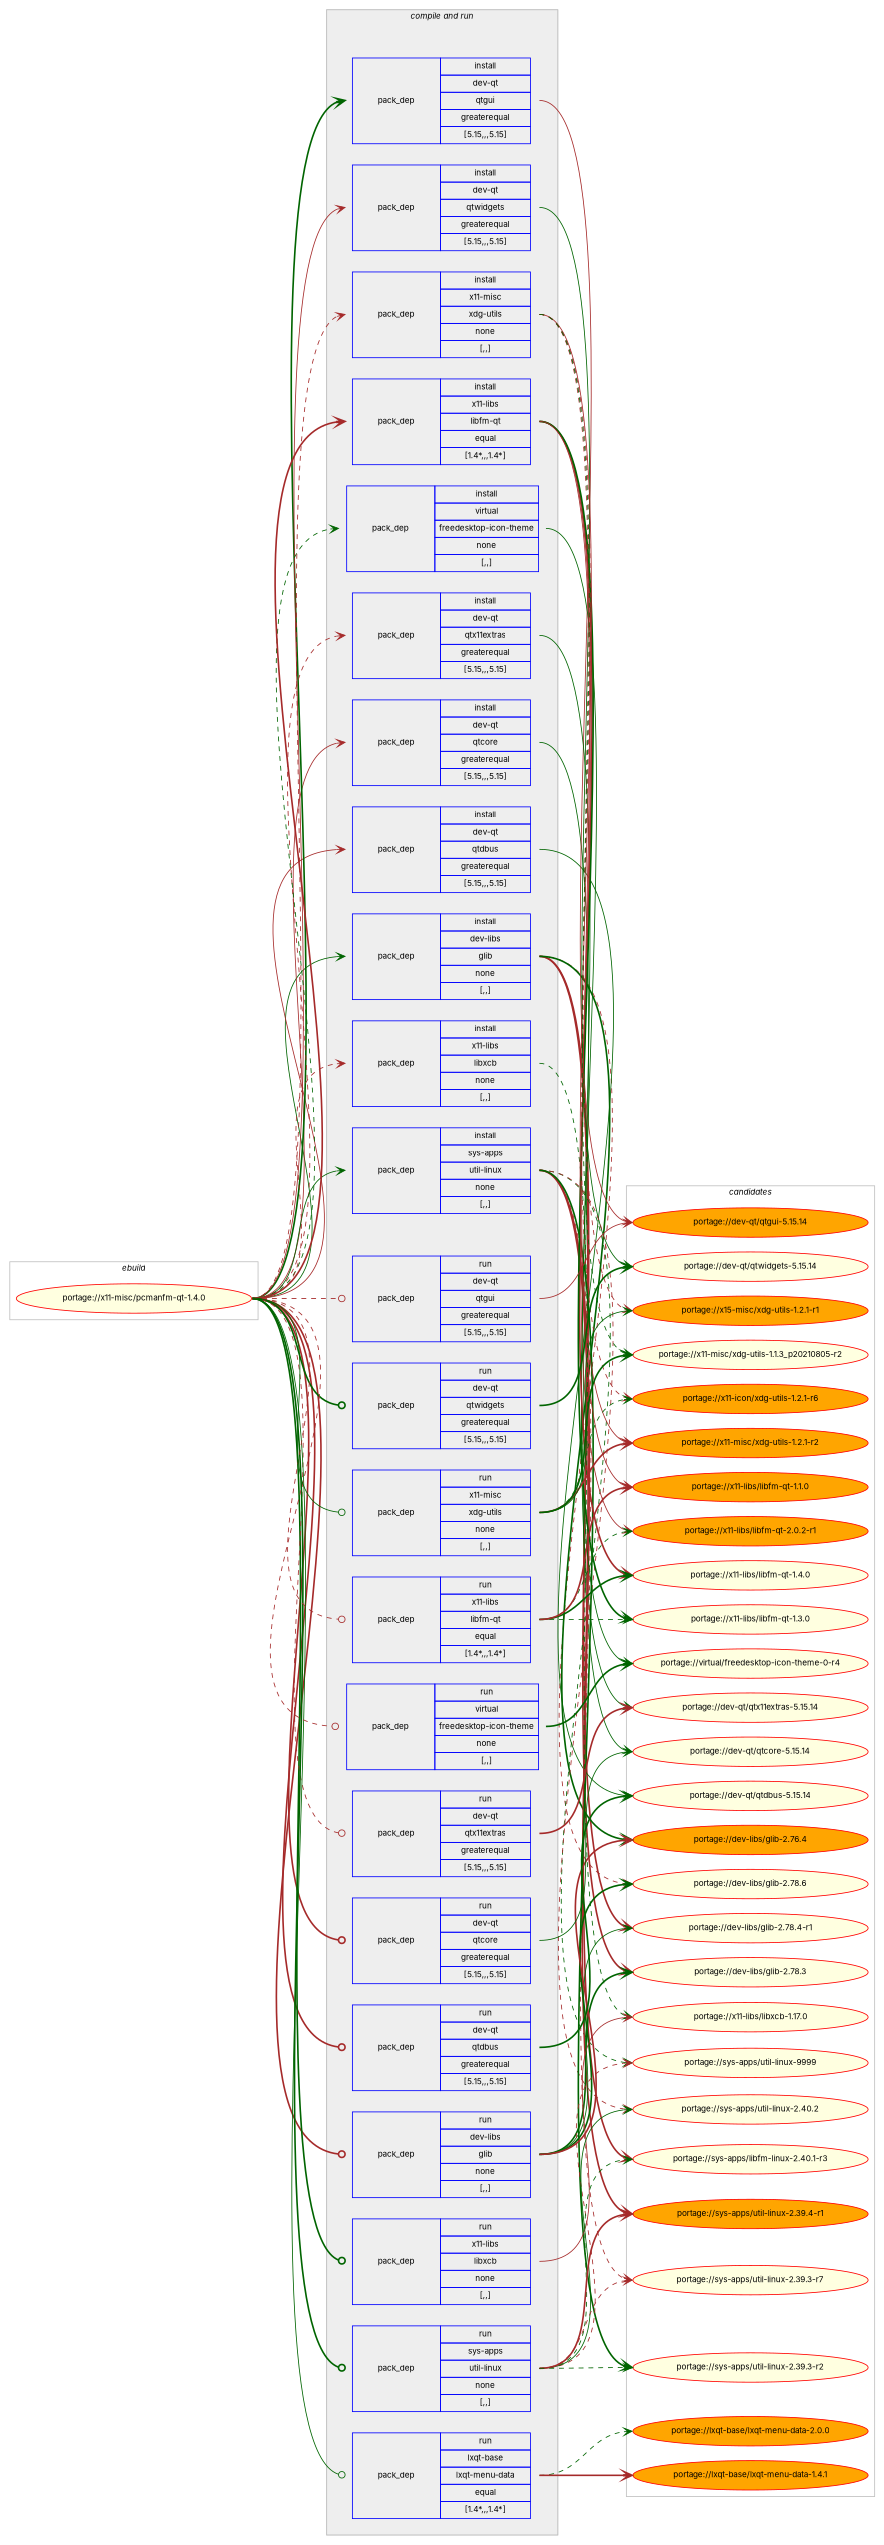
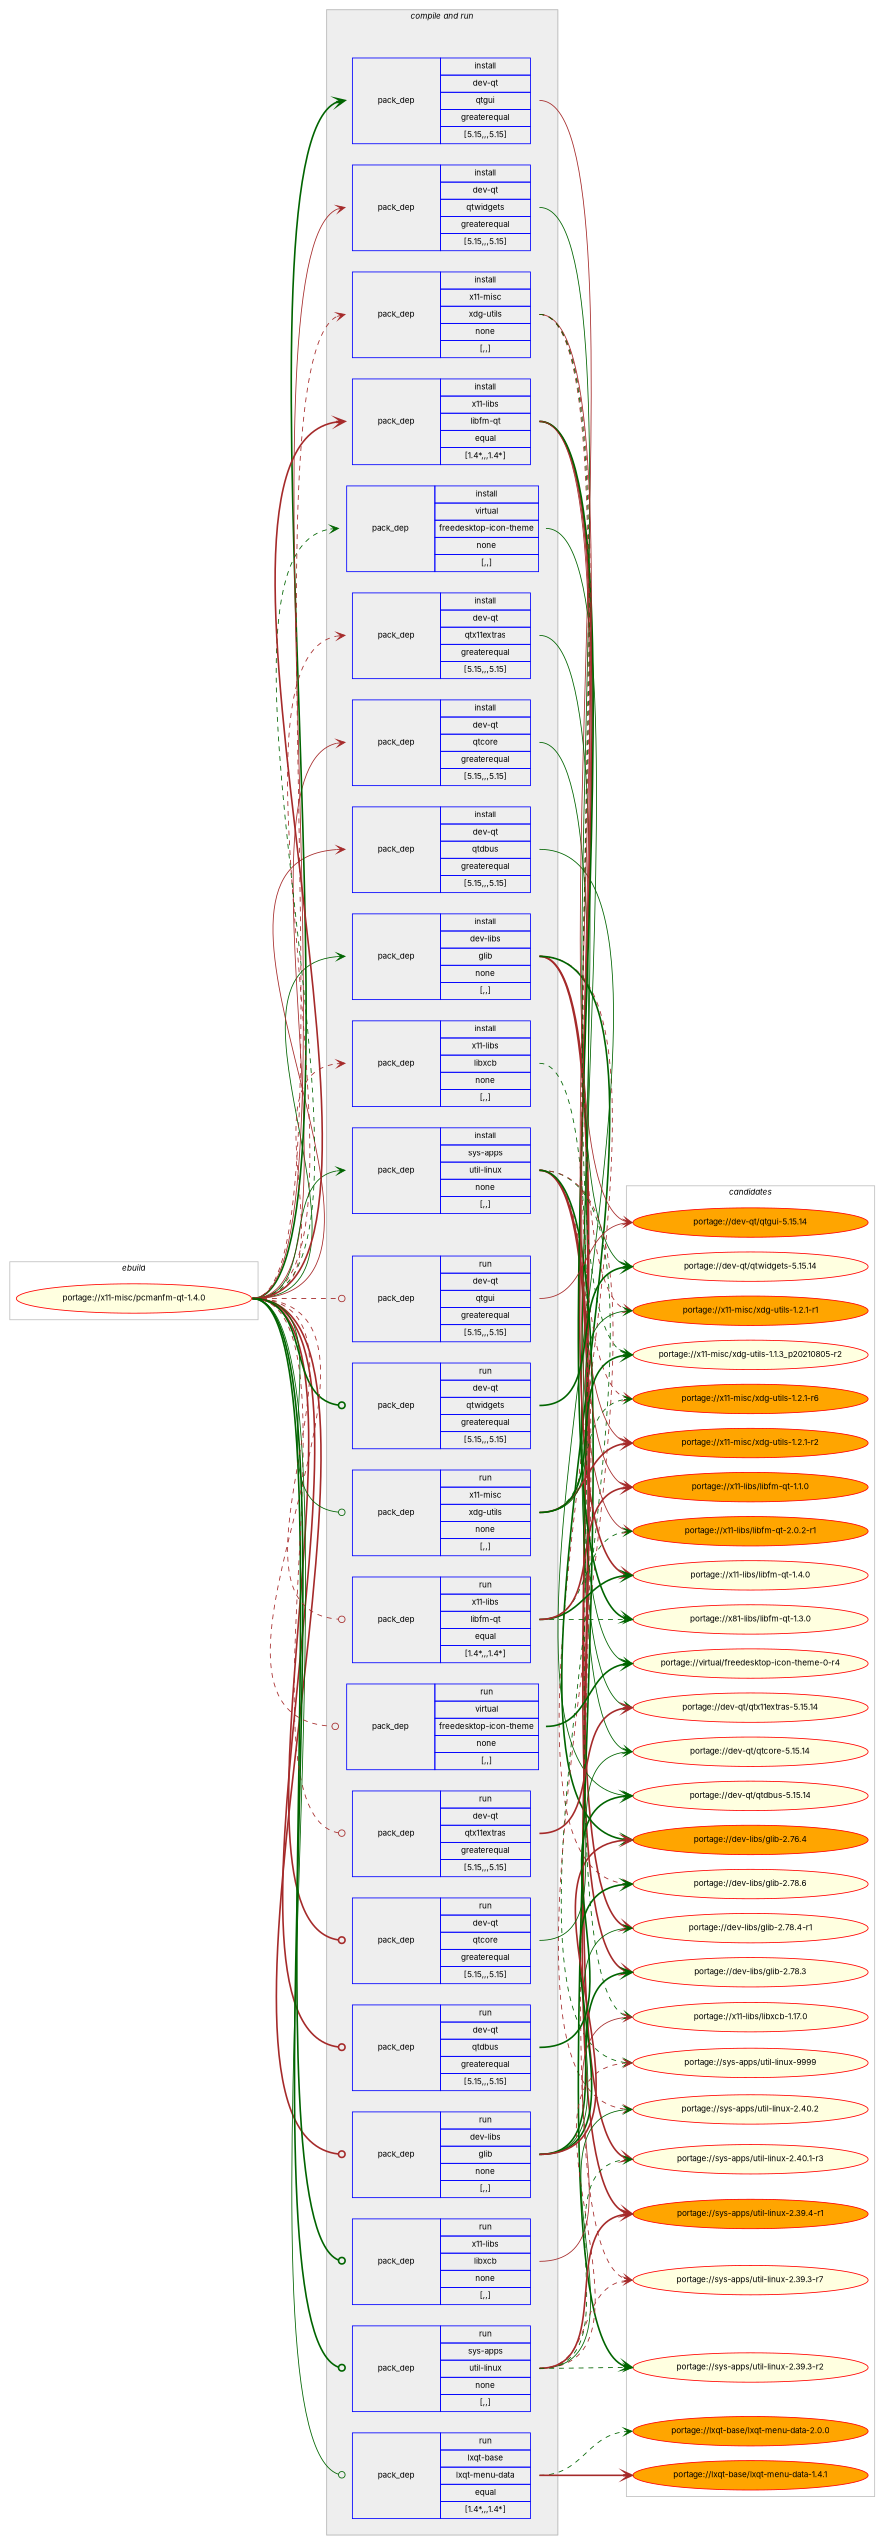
(751, 1311) -> (751, 1311)
(751, 1399) -> (751, 1399)
(751, 1619) -> (751, 1619)
(751, 2159) -> (751, 2159)
